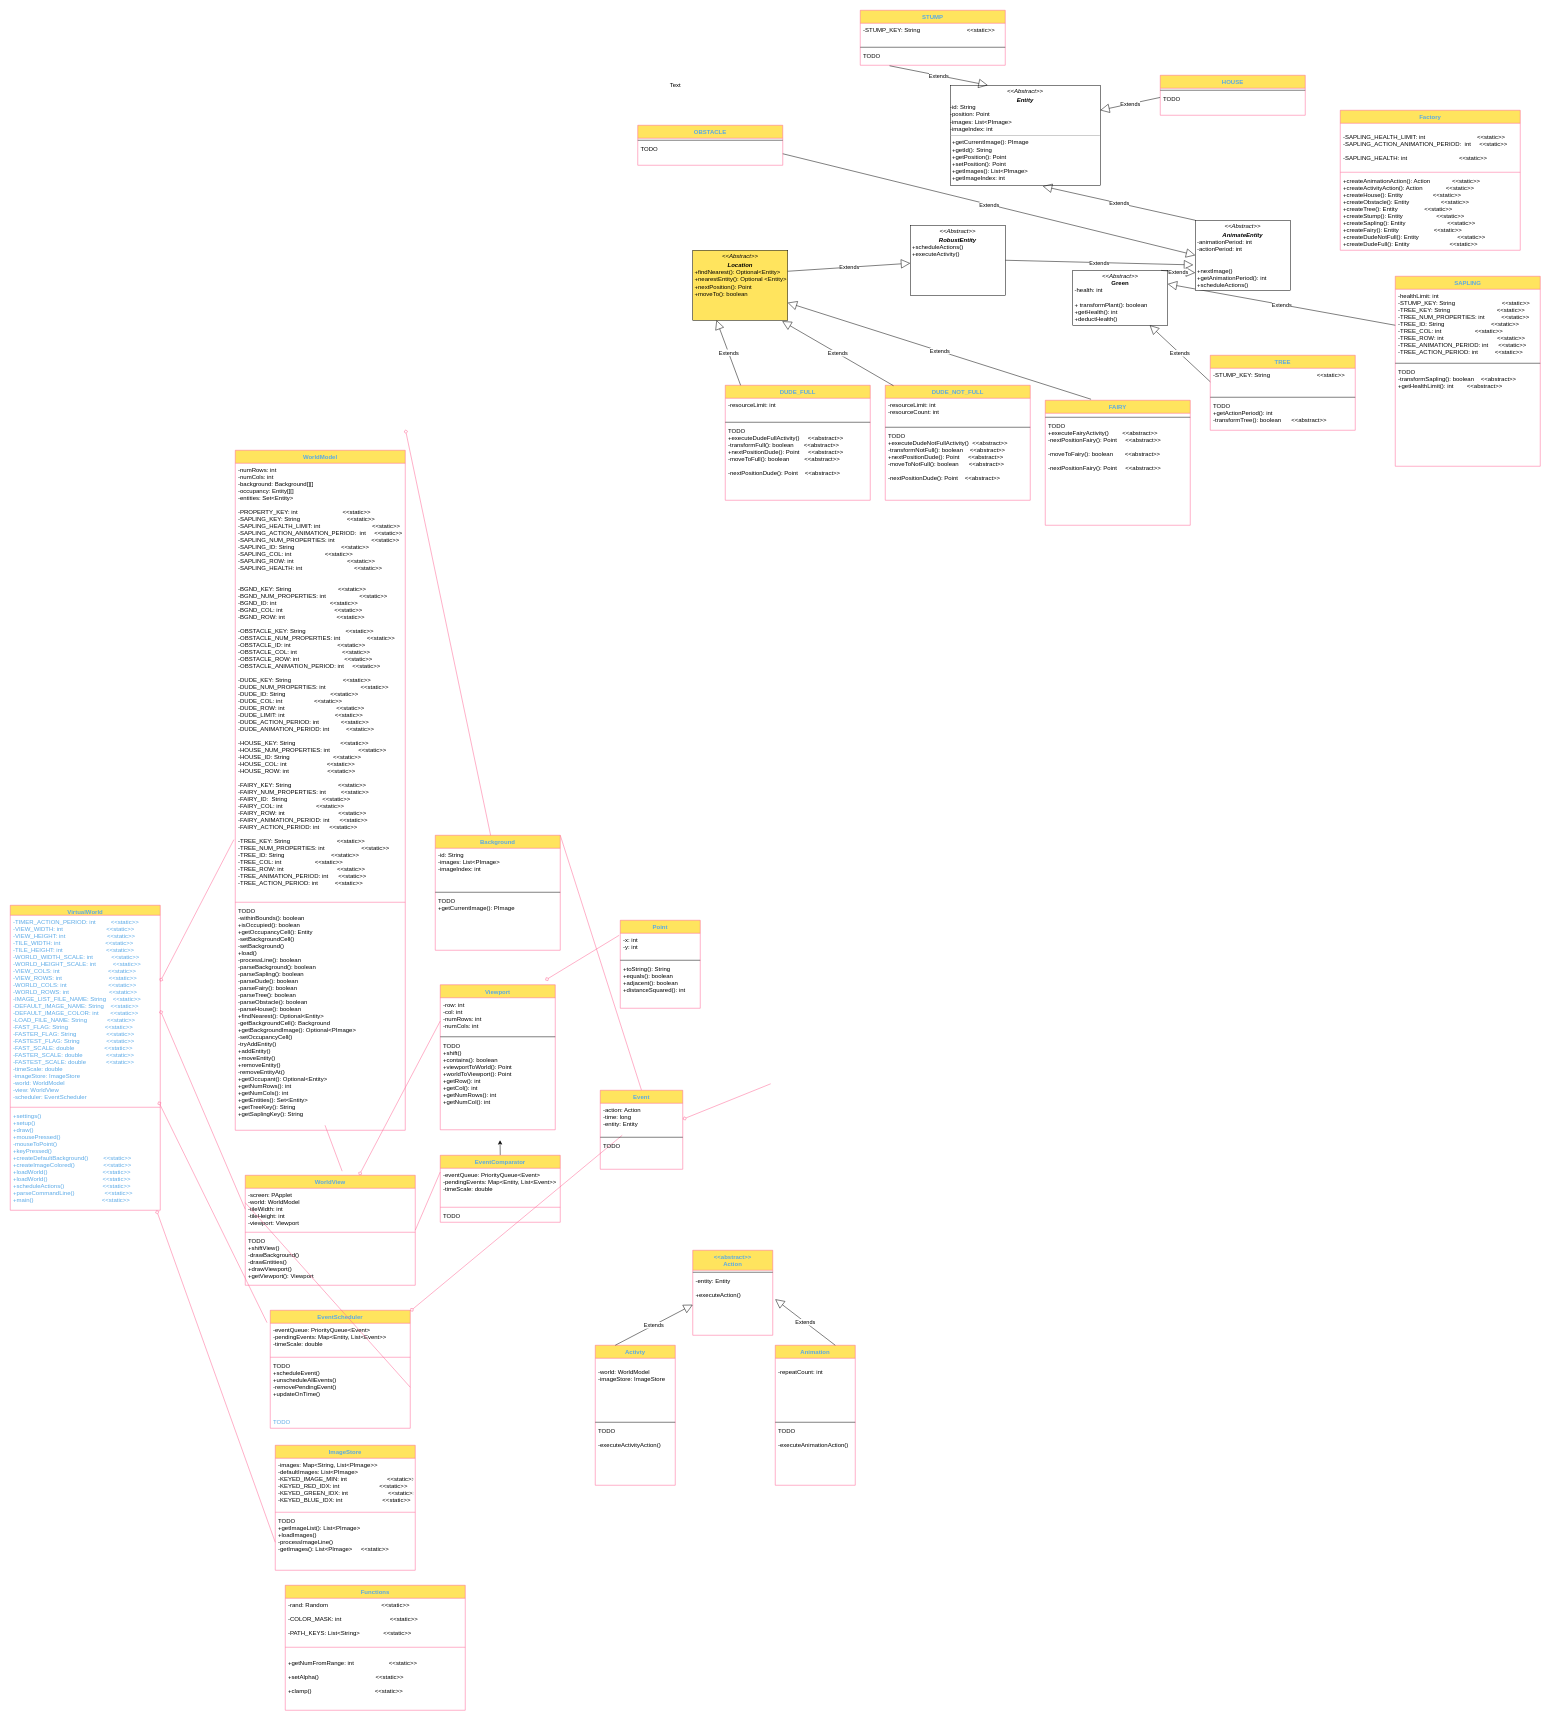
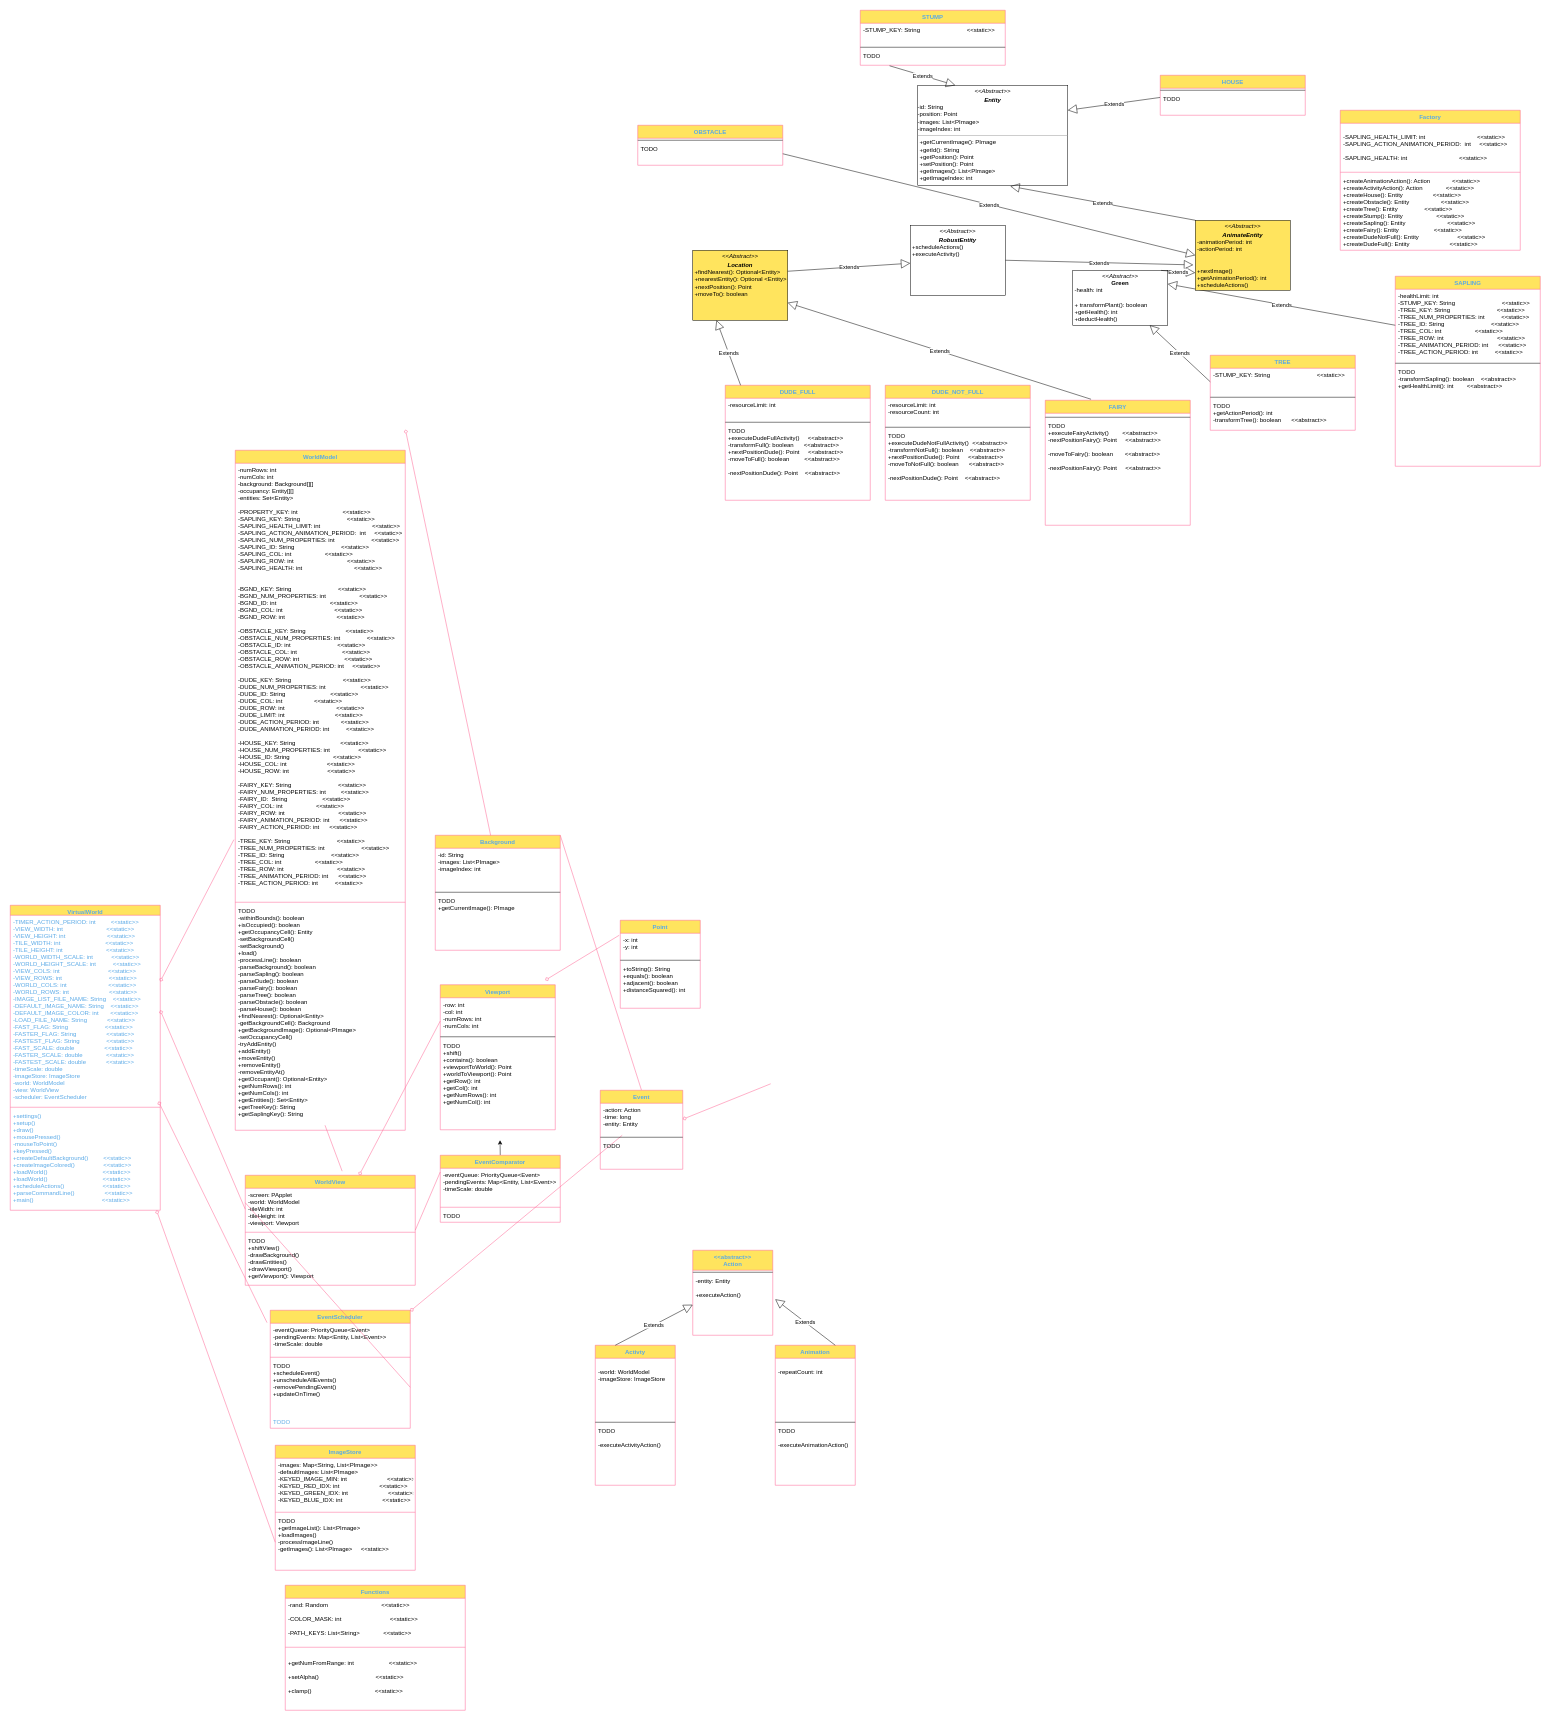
(675, 85) -> none
(1025, 135) -> (993, 135)
(1243, 255) -> (1243, 255)
(841, 355) -> none
